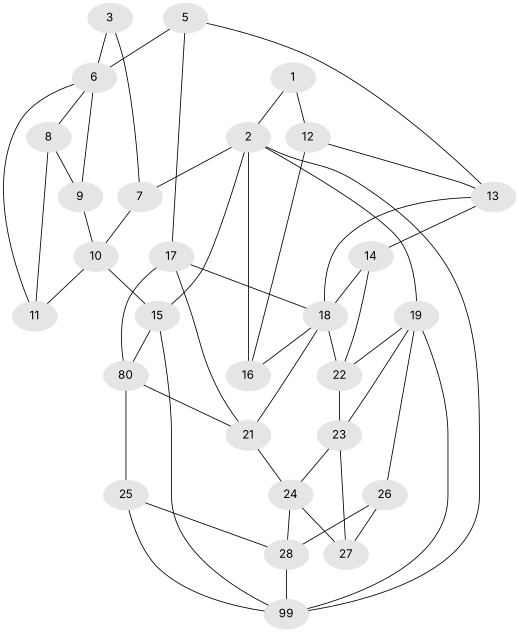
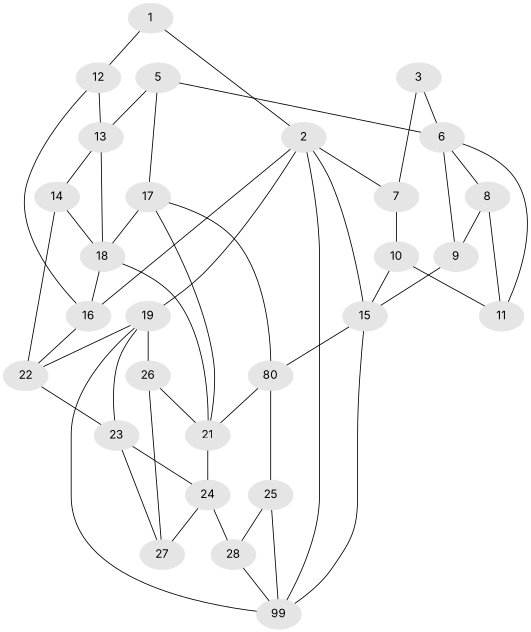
(88, 227) -> (410, 286)
(332, 346) -> (57, 346)
(336, 525) -> (178, 406)
